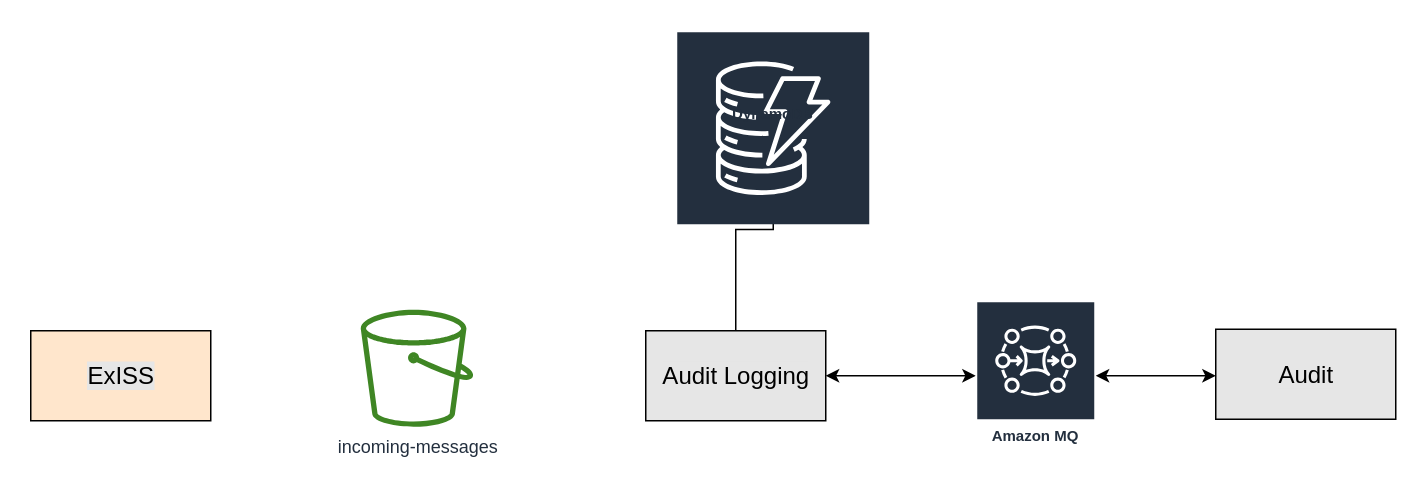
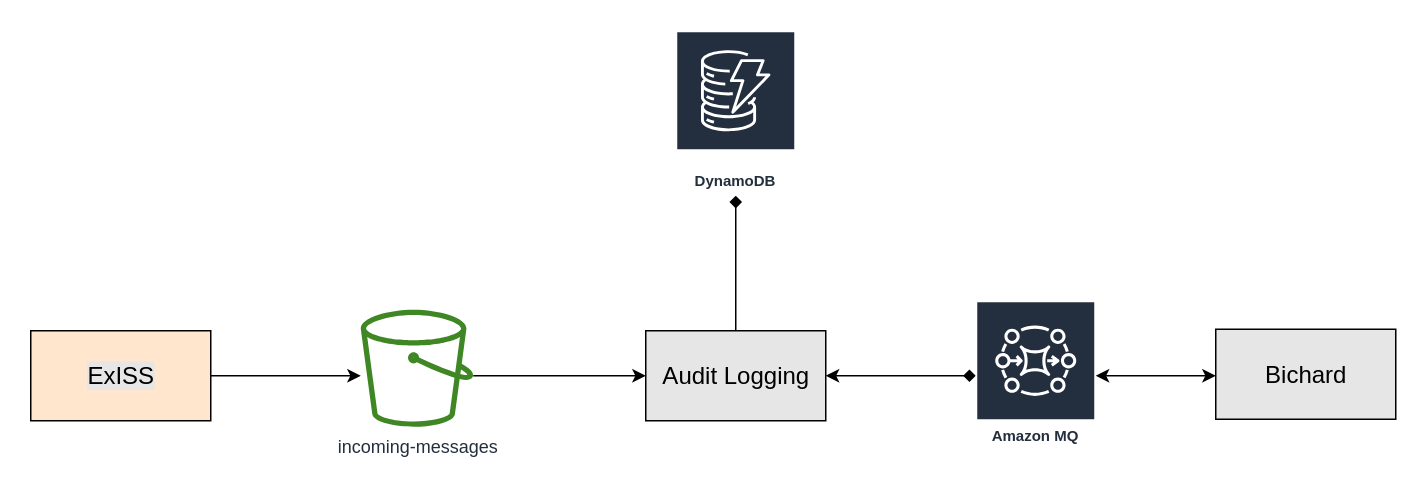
(773, 80) -> (736, 113)
(1307, 374) -> (1307, 374)
none -> (281, 376)
none -> (555, 376)
(964, 376) -> (963, 376)
